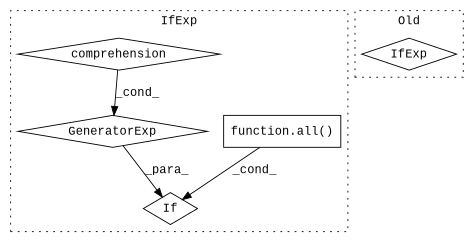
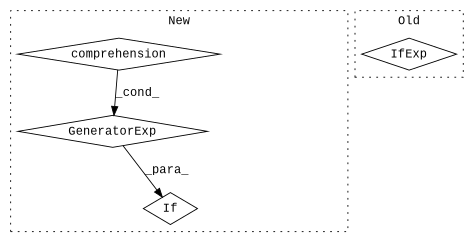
(179, 21) -> (179, 21)
(282, 131) -> none
